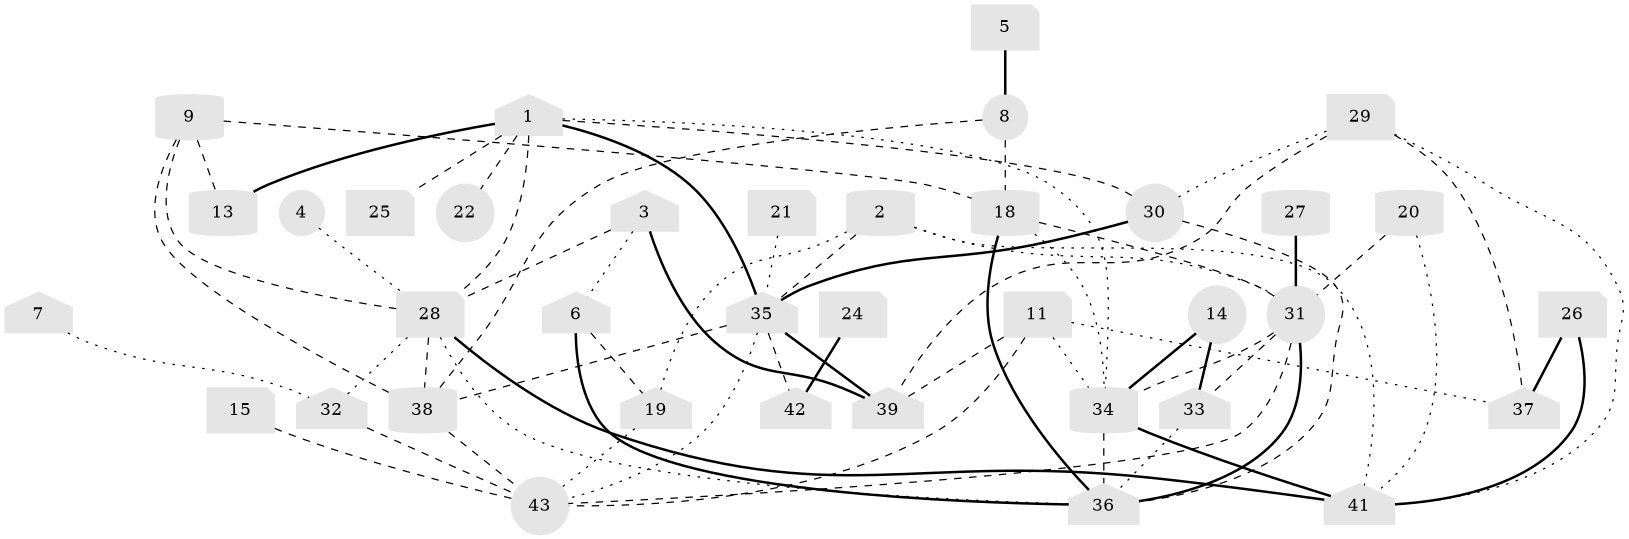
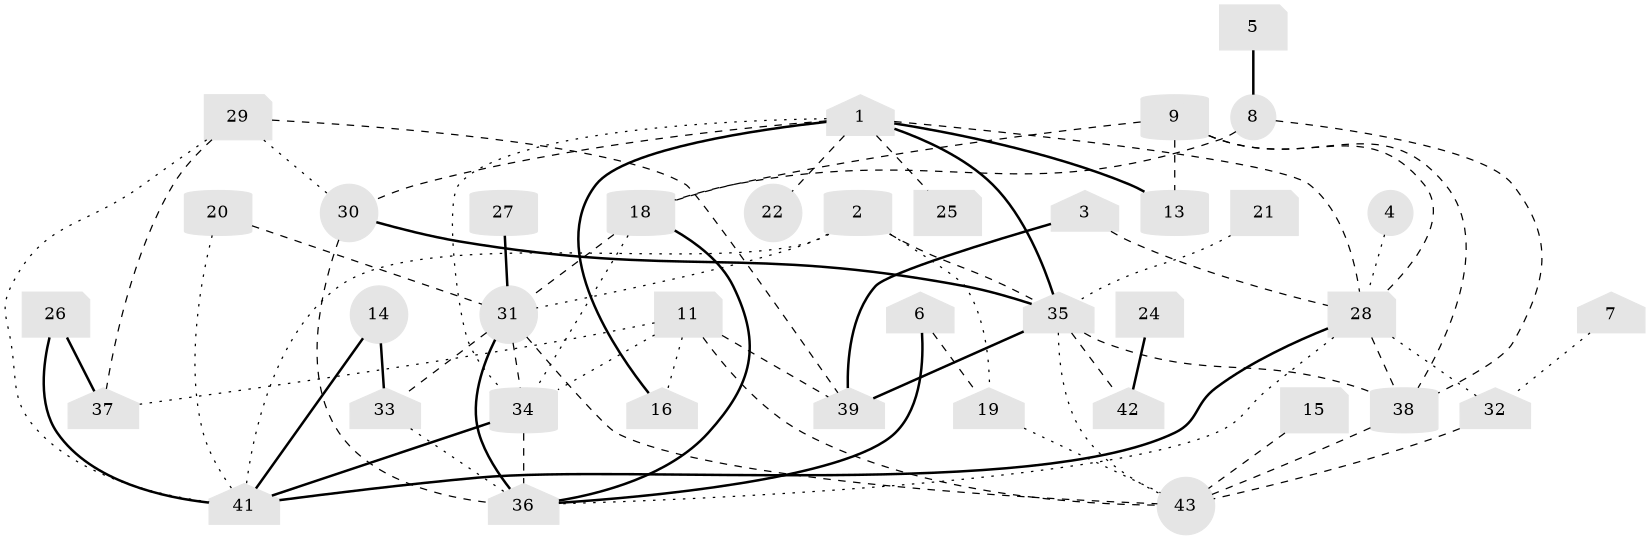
(610, 264) -> none
(1162, 361) -> (309, 413)
none -> (662, 410)
